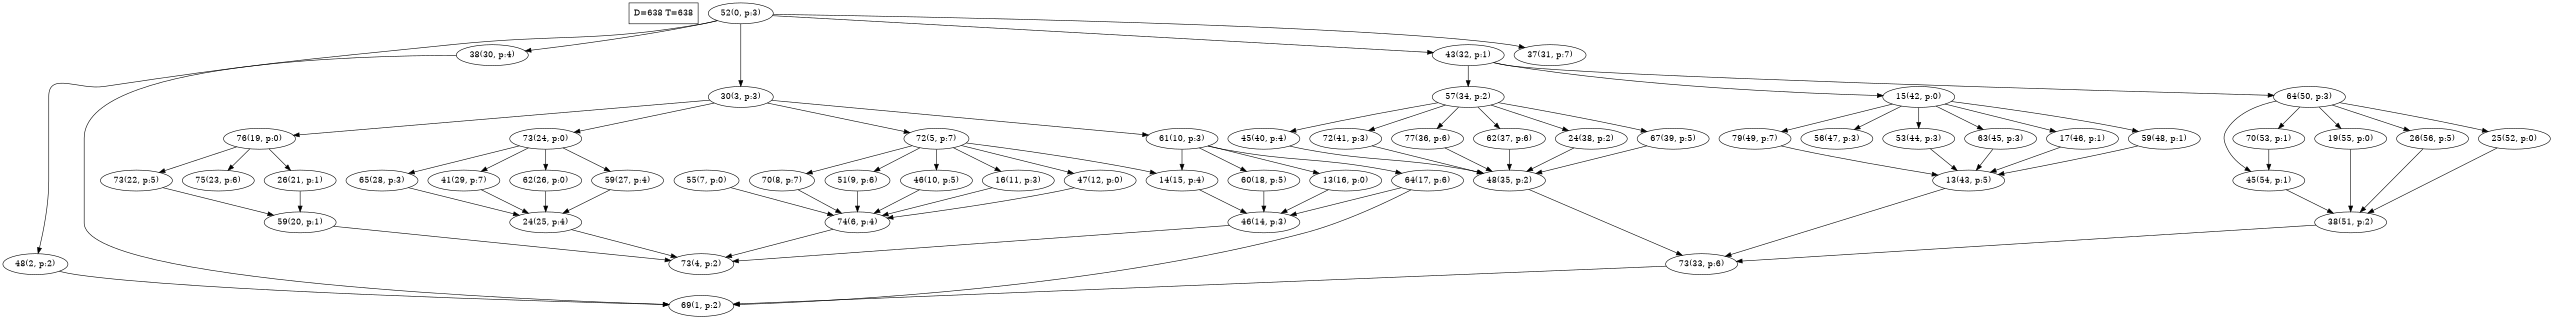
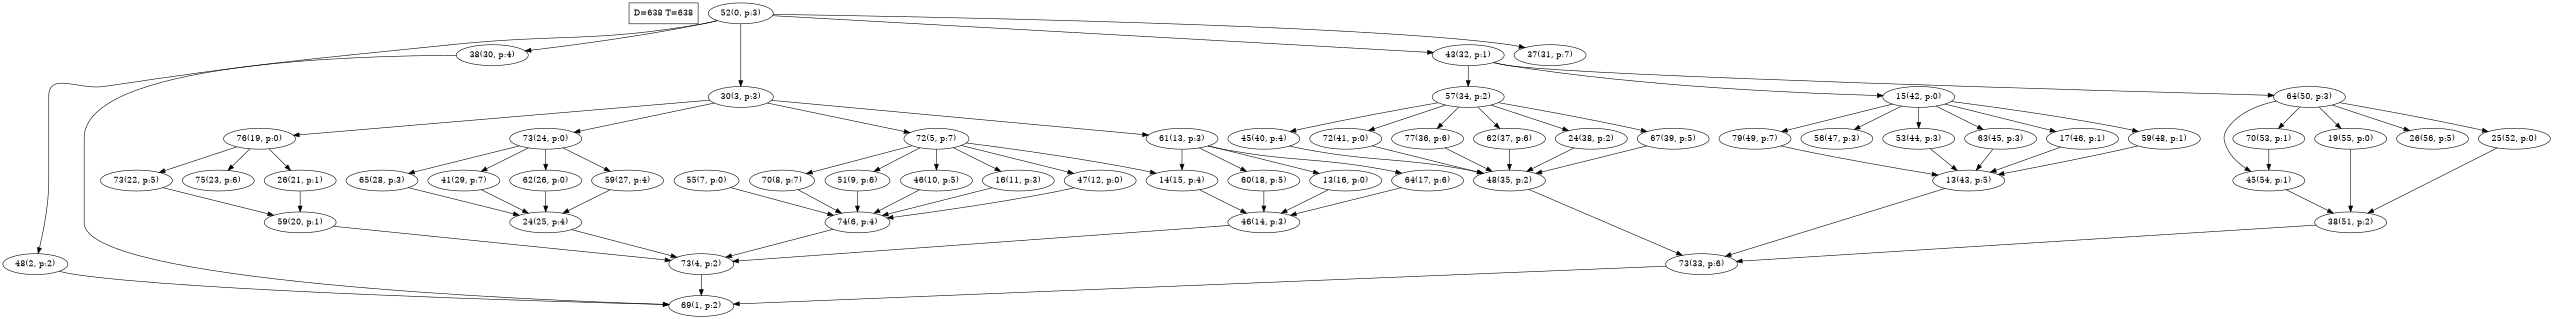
(1182, 139) -> (1182, 139)
(1346, 139) -> (1346, 139)
(2394, 178) -> none
(1081, 276) -> (701, 282)
